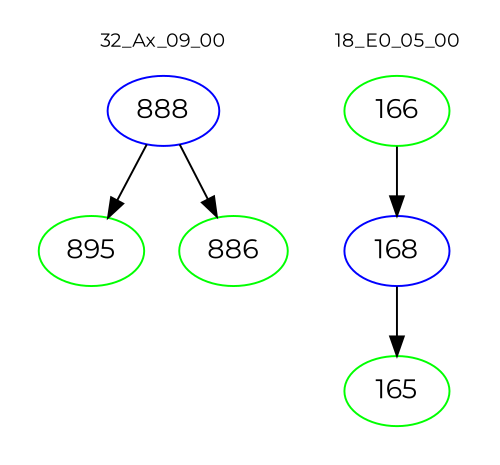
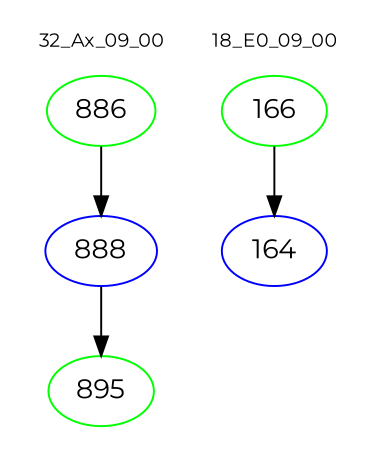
(398, 42) -> (275, 42)
(194, 172) -> (101, 171)
(397, 251) -> (274, 251)
(397, 391) -> none
